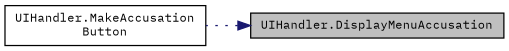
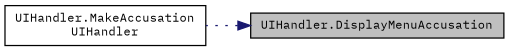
(105, 26) -> (105, 26)
